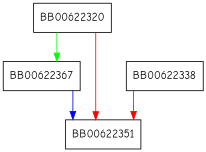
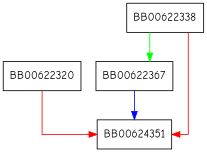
(57, 43) -> (150, 43)
(103, 134) -> (134, 134)
